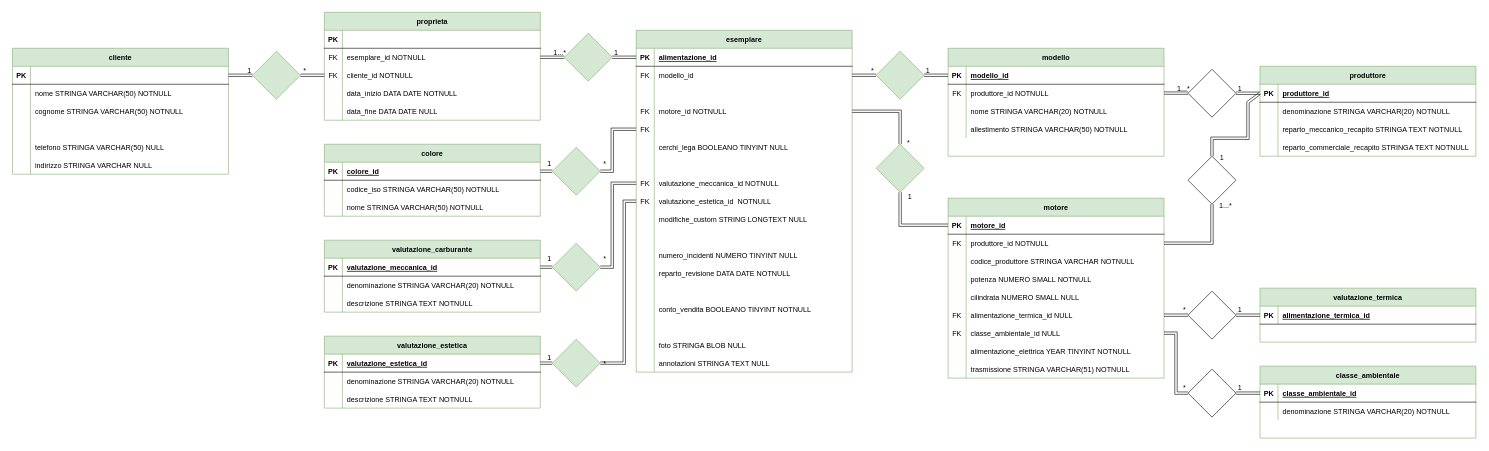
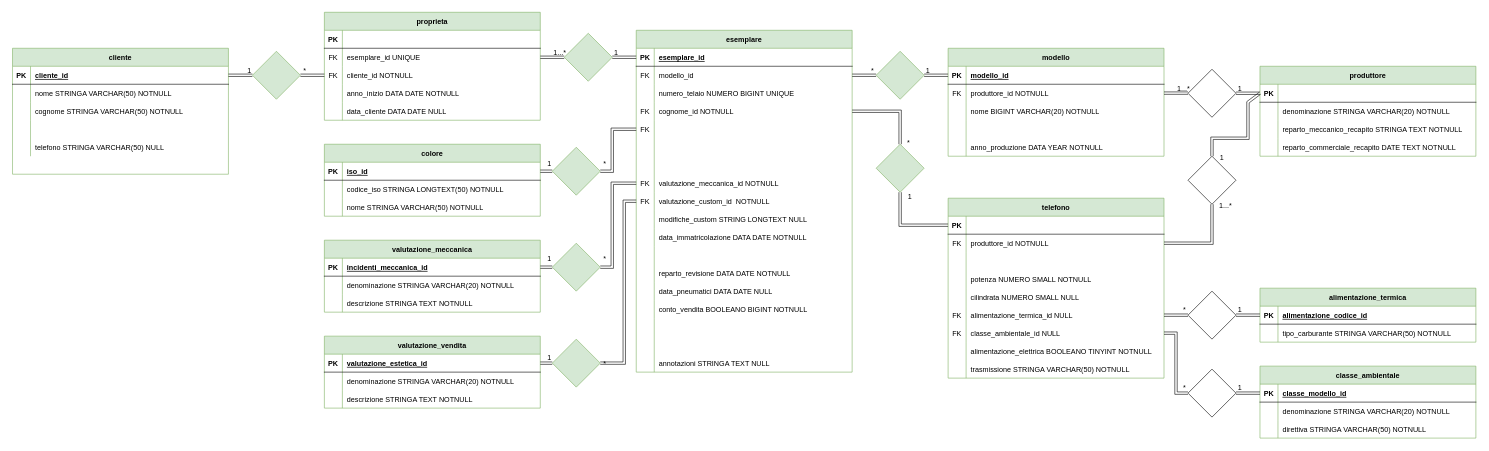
(384, 58) -> (382, 58)
(687, 58) -> (681, 58)
none -> (129, 75)
none -> (753, 93)
(1377, 93) -> none
(400, 94) -> (400, 94)
(391, 112) -> (397, 112)
(691, 112) -> (693, 112)
(1050, 112) -> (1048, 112)
(1065, 129) -> none
(753, 147) -> none
none -> (1065, 147)
(1376, 148) -> (1370, 148)
(129, 165) -> none
(363, 172) -> (357, 172)
(419, 190) -> (421, 190)
(719, 202) -> (716, 202)
(1056, 208) -> (1056, 208)
(1065, 225) -> none
none -> (753, 237)
(432, 250) -> (432, 250)
(753, 255) -> none
(1065, 261) -> none
(391, 268) -> (386, 268)
none -> (753, 291)
(1368, 298) -> (1368, 298)
(763, 310) -> (761, 310)
(1327, 316) -> (1324, 316)
none -> (1377, 333)
(753, 345) -> none
(432, 346) -> (432, 346)
(1052, 352) -> (1060, 352)
(1047, 370) -> (1047, 370)
(1319, 394) -> (1313, 394)
none -> (1377, 429)
